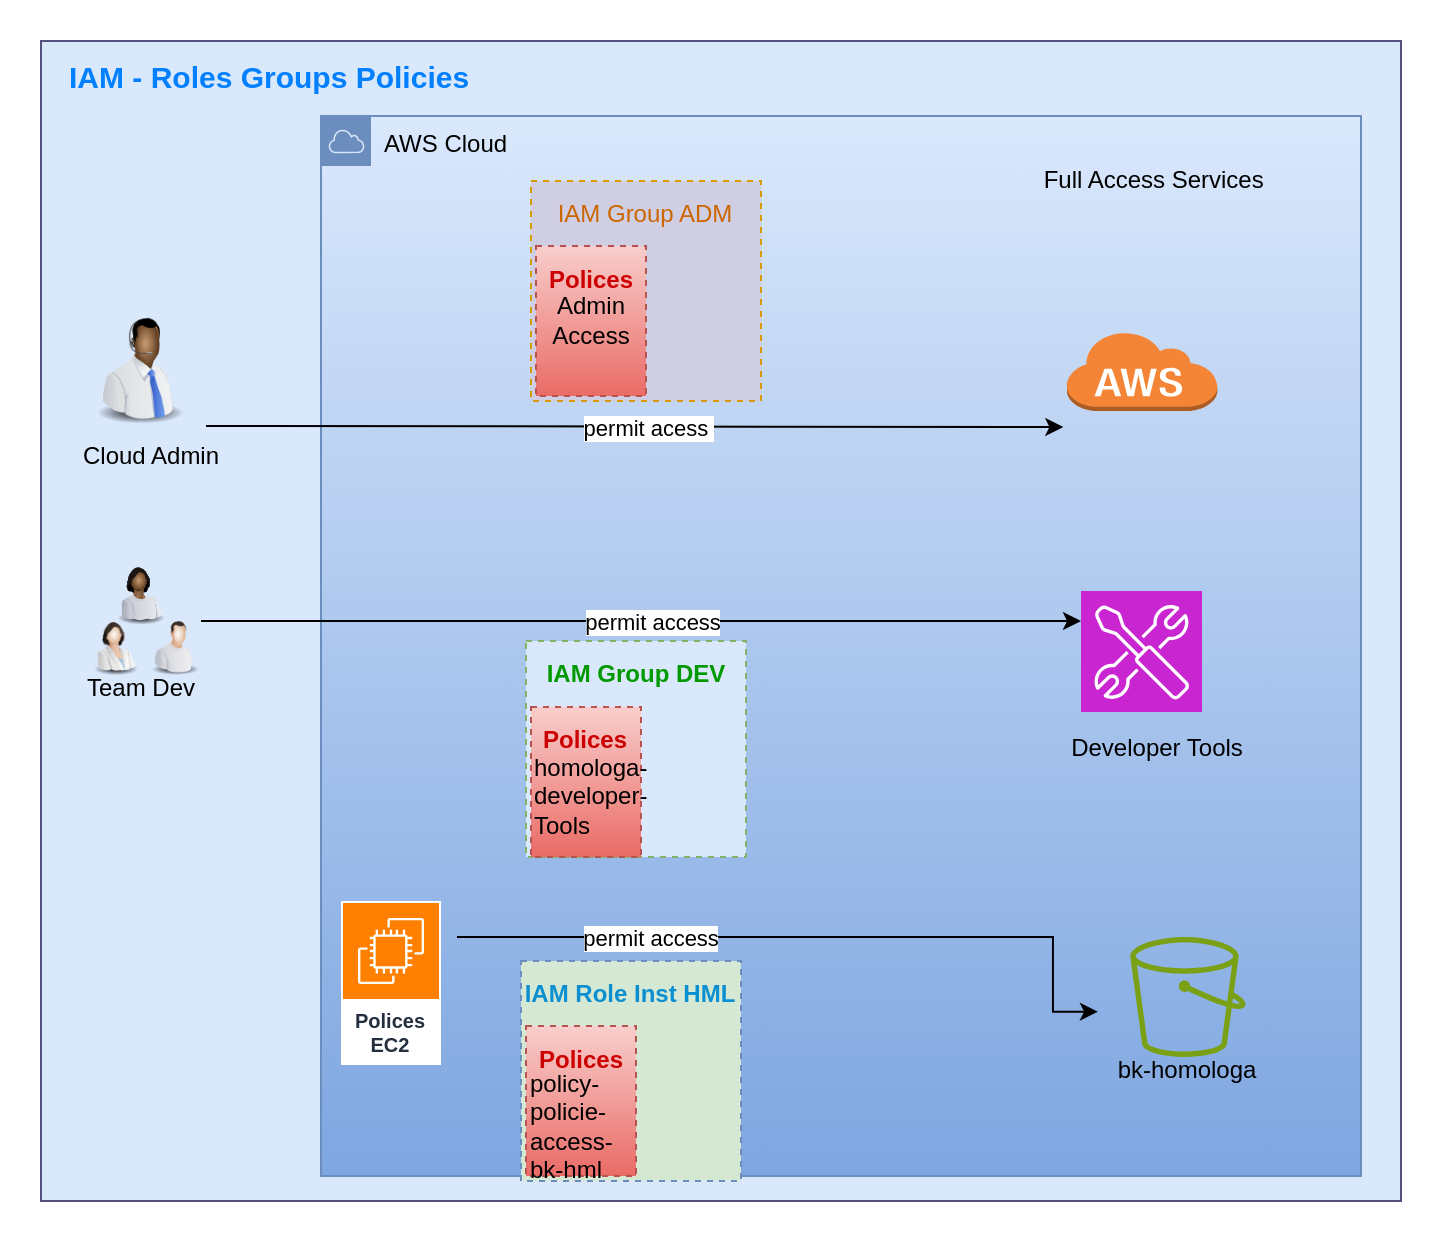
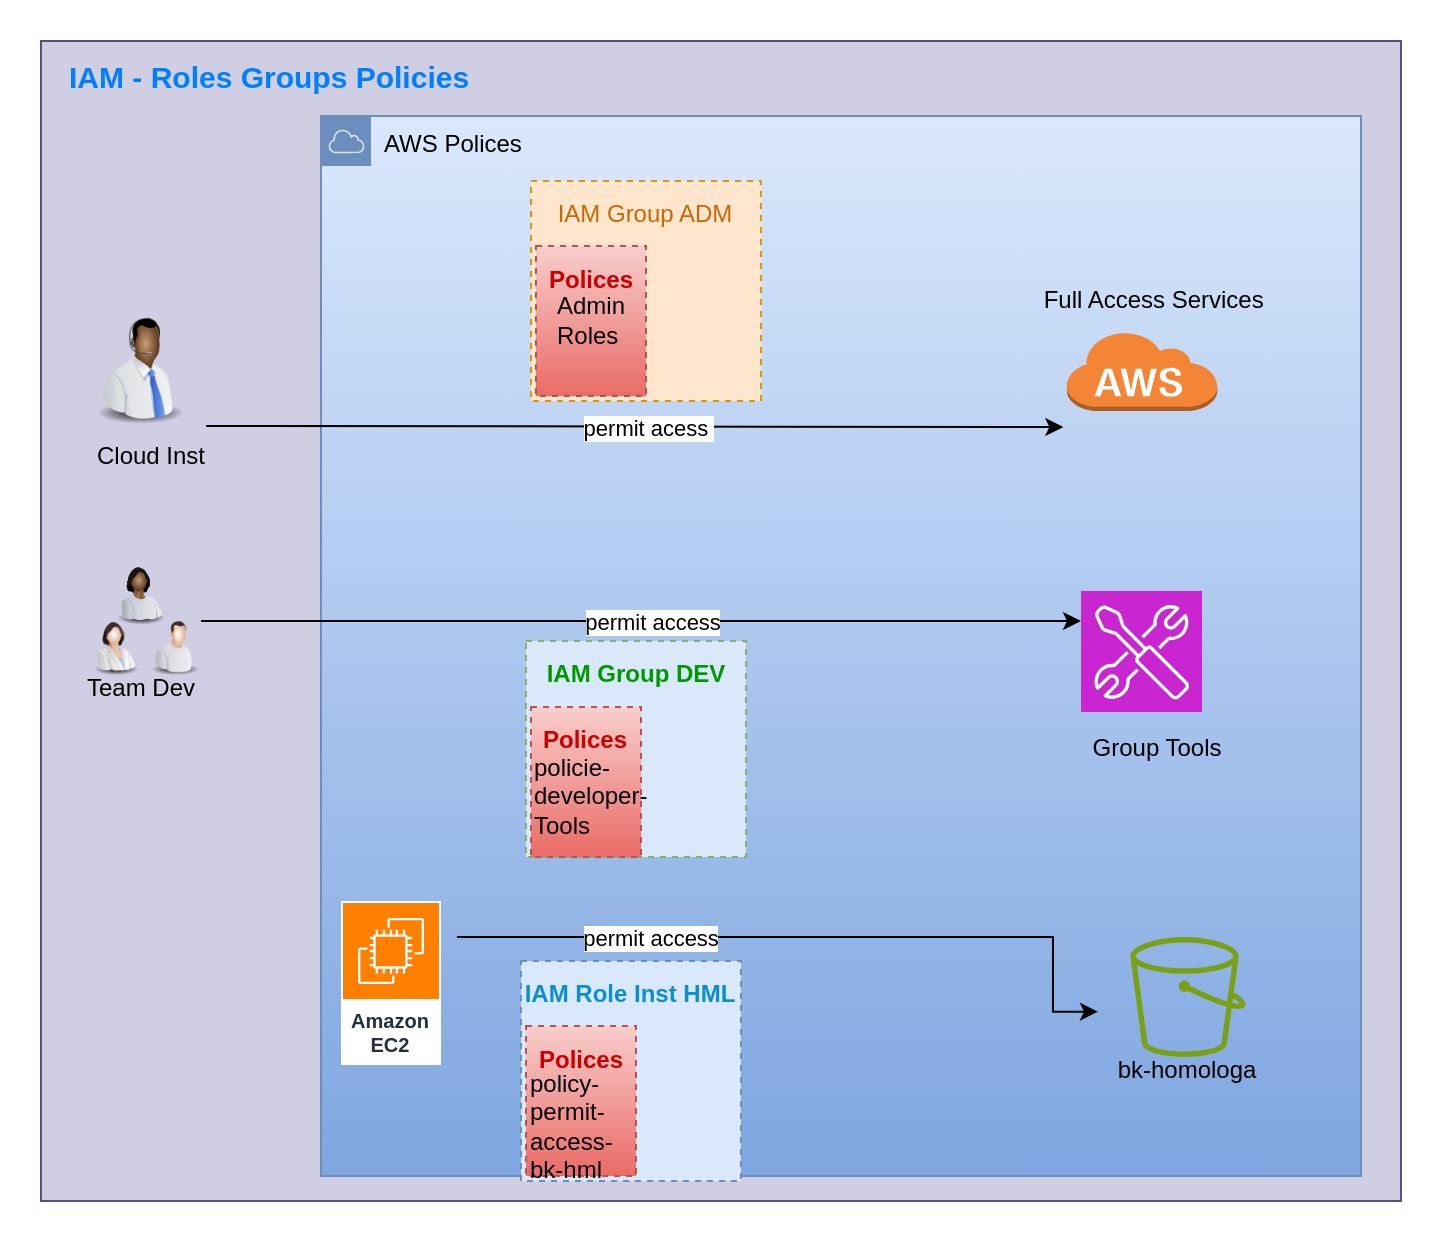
(241, 79) -> (241, 79)
(439, 145) -> (450, 145)
(1157, 181) -> (1157, 301)
(646, 215) -> (646, 215)
(592, 321) -> (592, 321)
(152, 457) -> (152, 457)
(1158, 749) -> (1158, 749)
(599, 797) -> (599, 797)
(631, 995) -> (631, 995)
(391, 1033) -> (391, 1033)
(578, 1127) -> (578, 1127)
